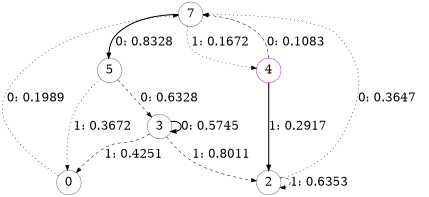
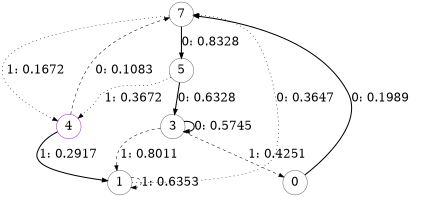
(34, 62) -> (325, 64)
(133, 97) -> (178, 96)
(72, 117) -> (122, 86)
(269, 183) -> (120, 183)
